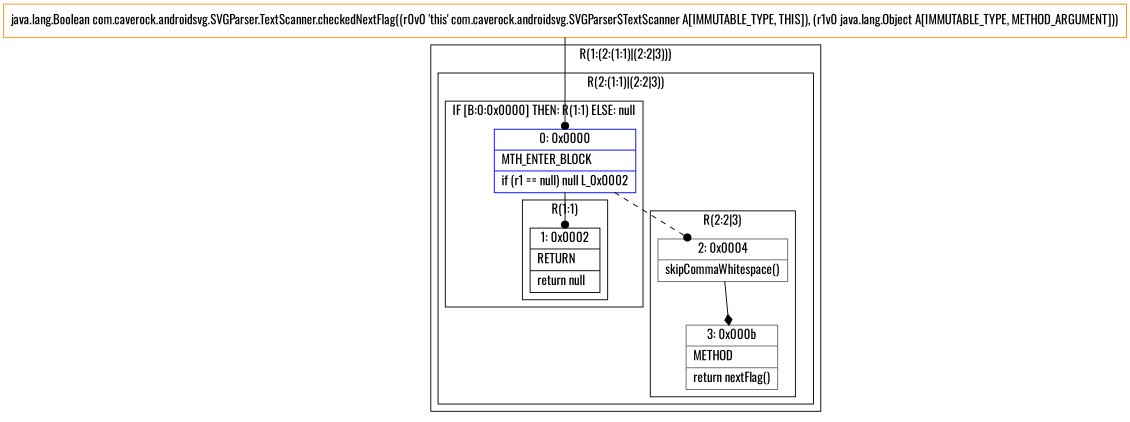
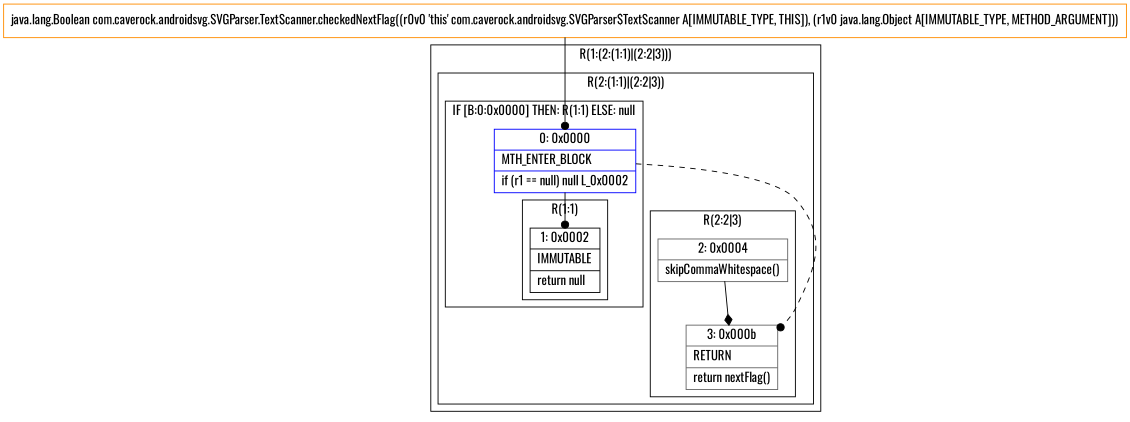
(656, 218) -> (785, 191)
(557, 259) -> (565, 259)
(713, 356) -> (713, 356)
